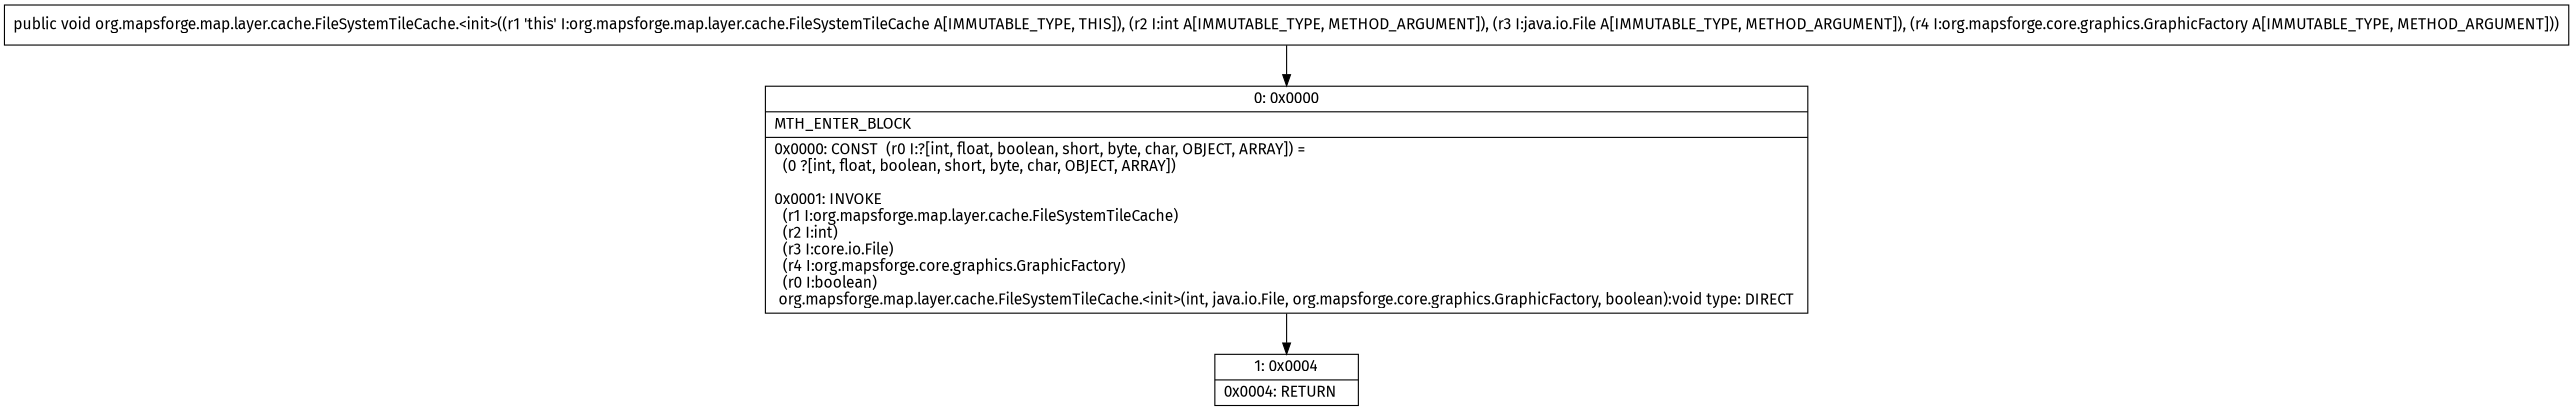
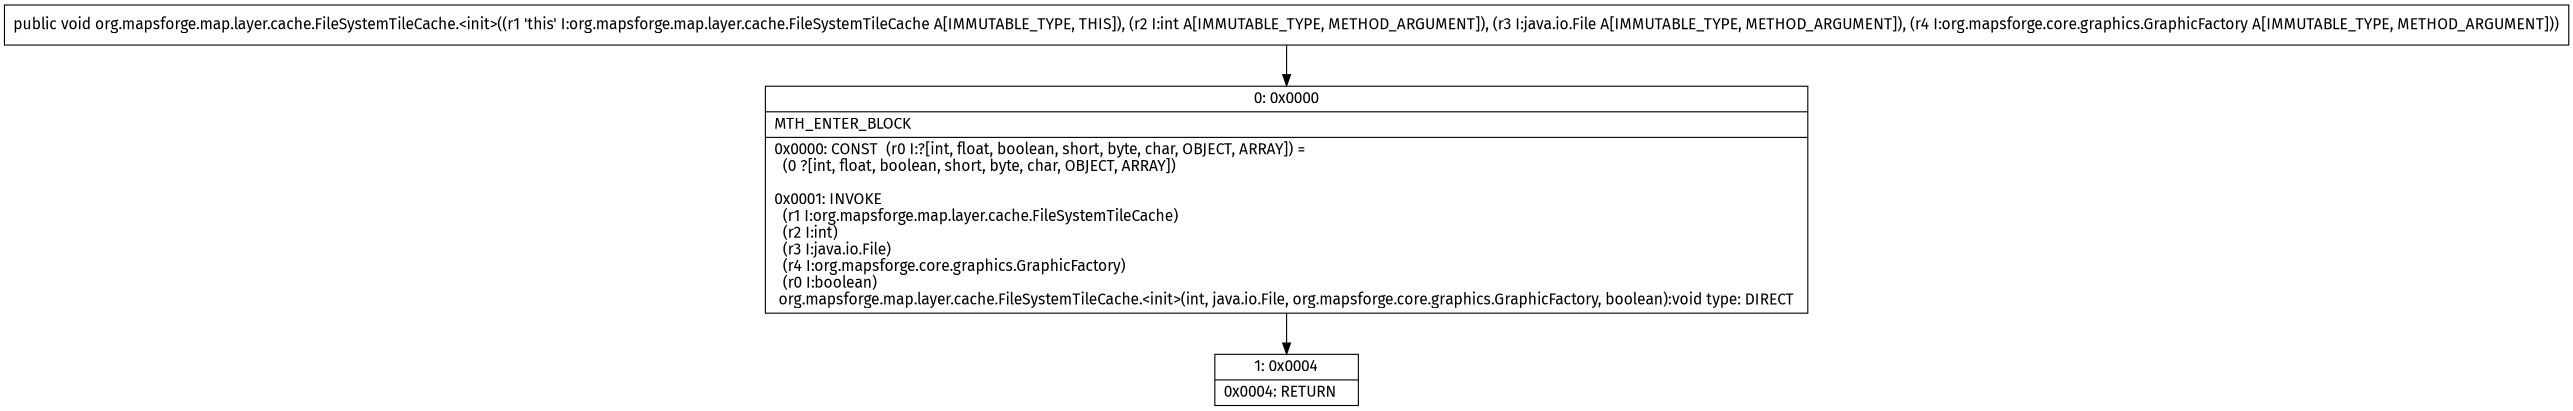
(834, 250) -> (833, 250)
